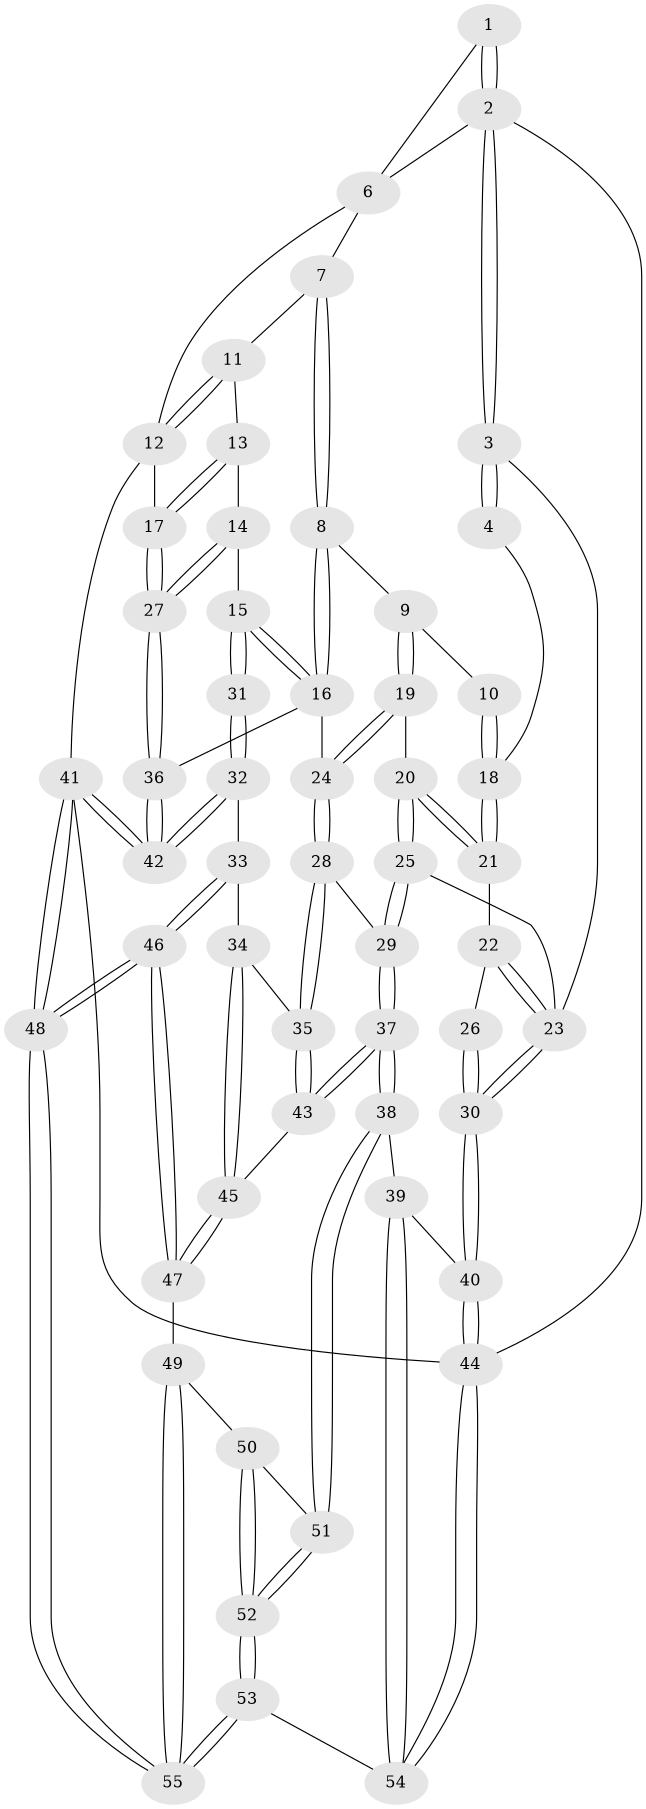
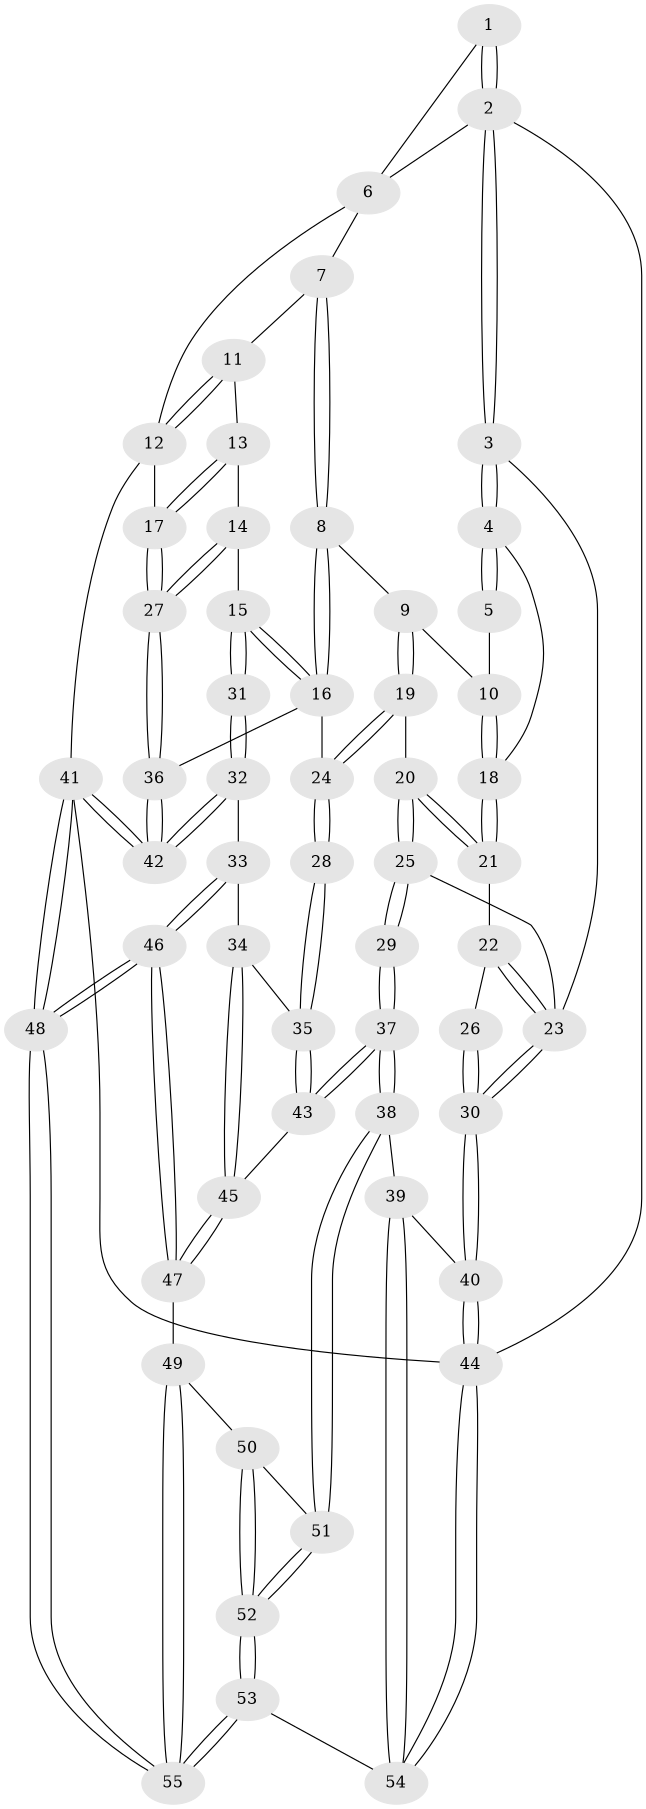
none -> (489, 611)
(355, 904) -> none
